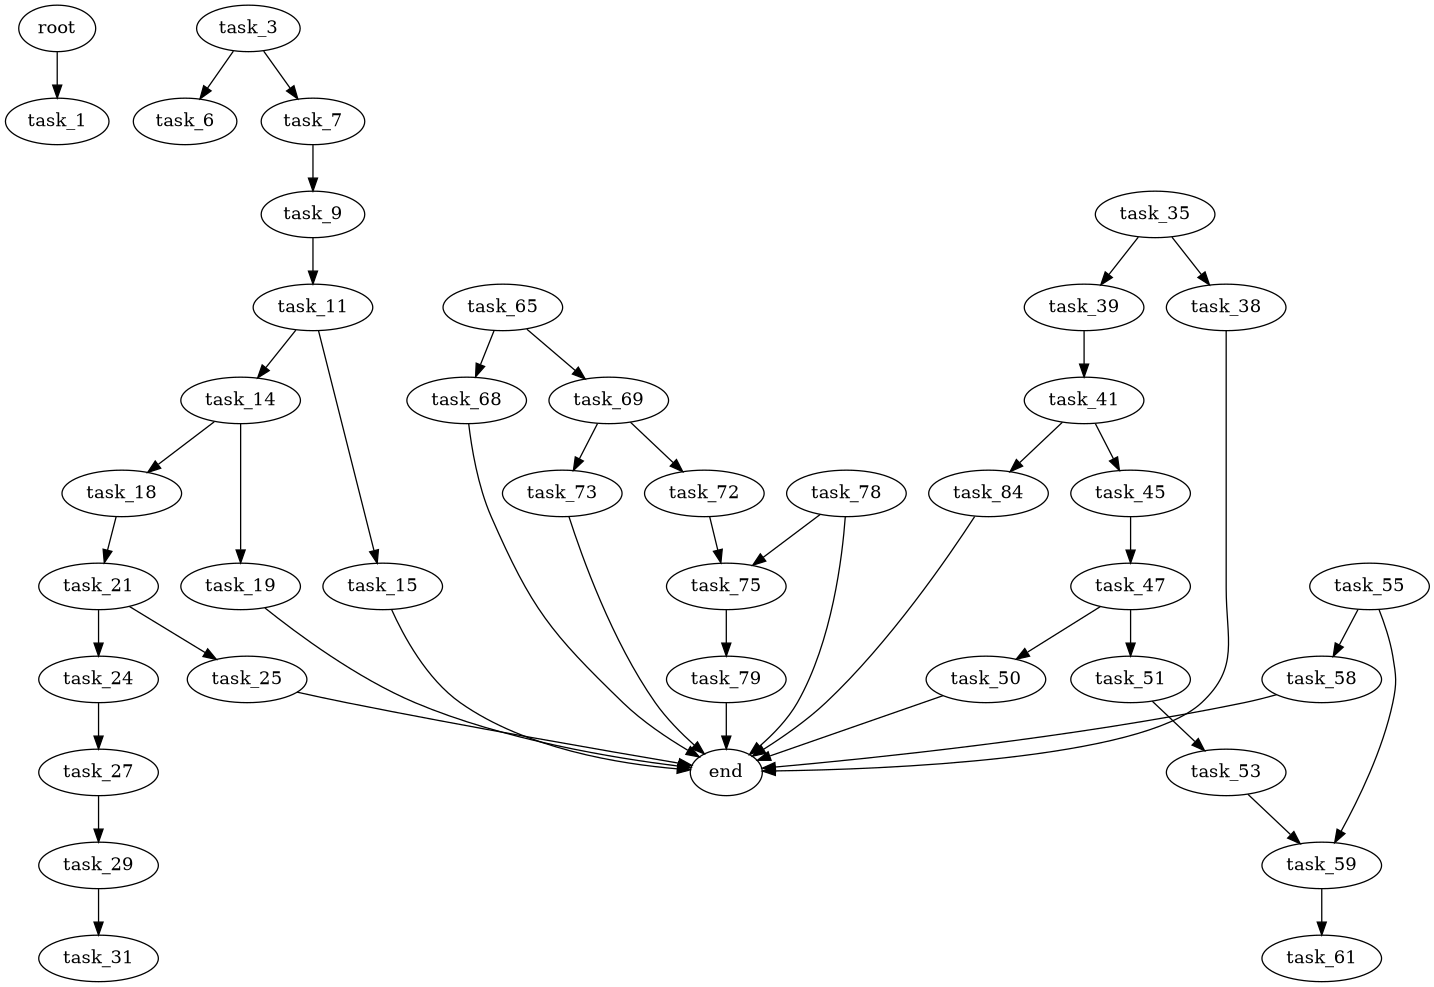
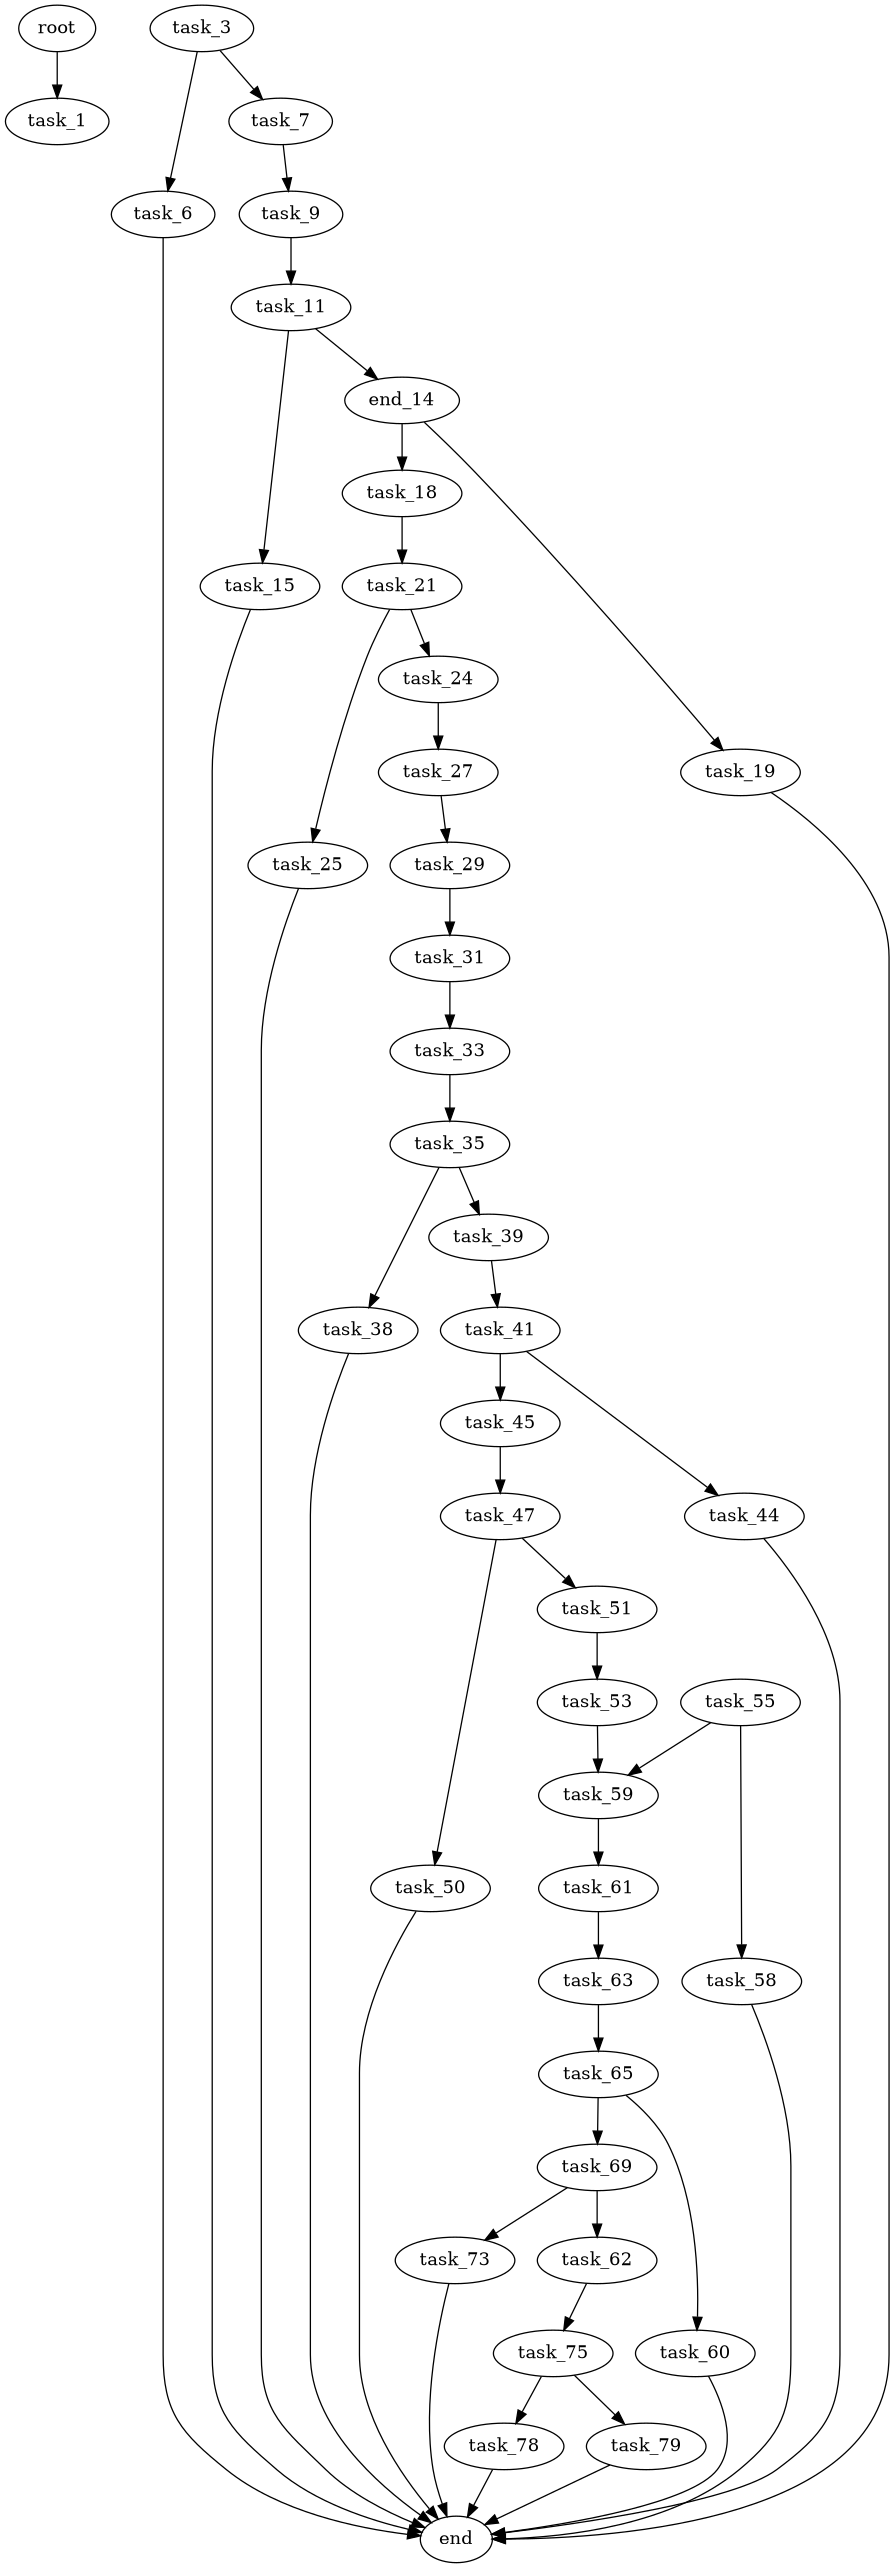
(241, 400) -> (402, 400)
(467, 400) -> (695, 2353)
(704, 493) -> (597, 2260)
(989, 493) -> (744, 1516)
(792, 536) -> (532, 2394)
none -> (450, 1051)
none -> (163, 1462)
none -> (598, 1981)
